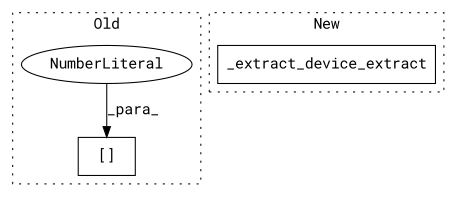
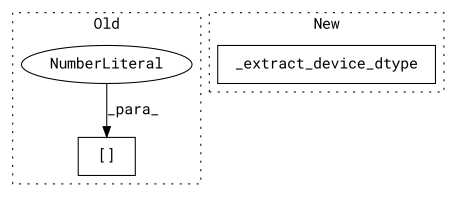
(327, 64) -> (327, 64)
